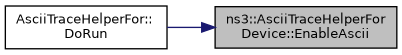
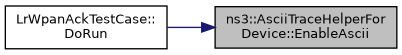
(86, 27) -> (86, 27)
